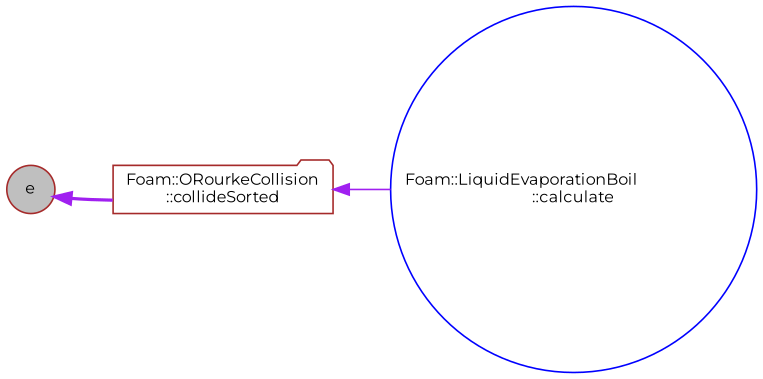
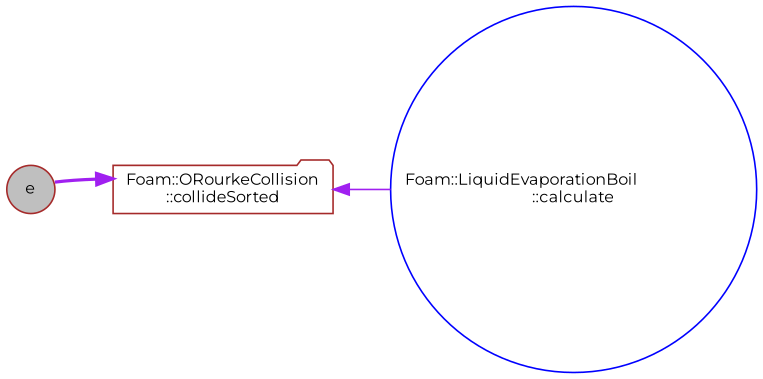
(92, 200) -> (76, 180)
